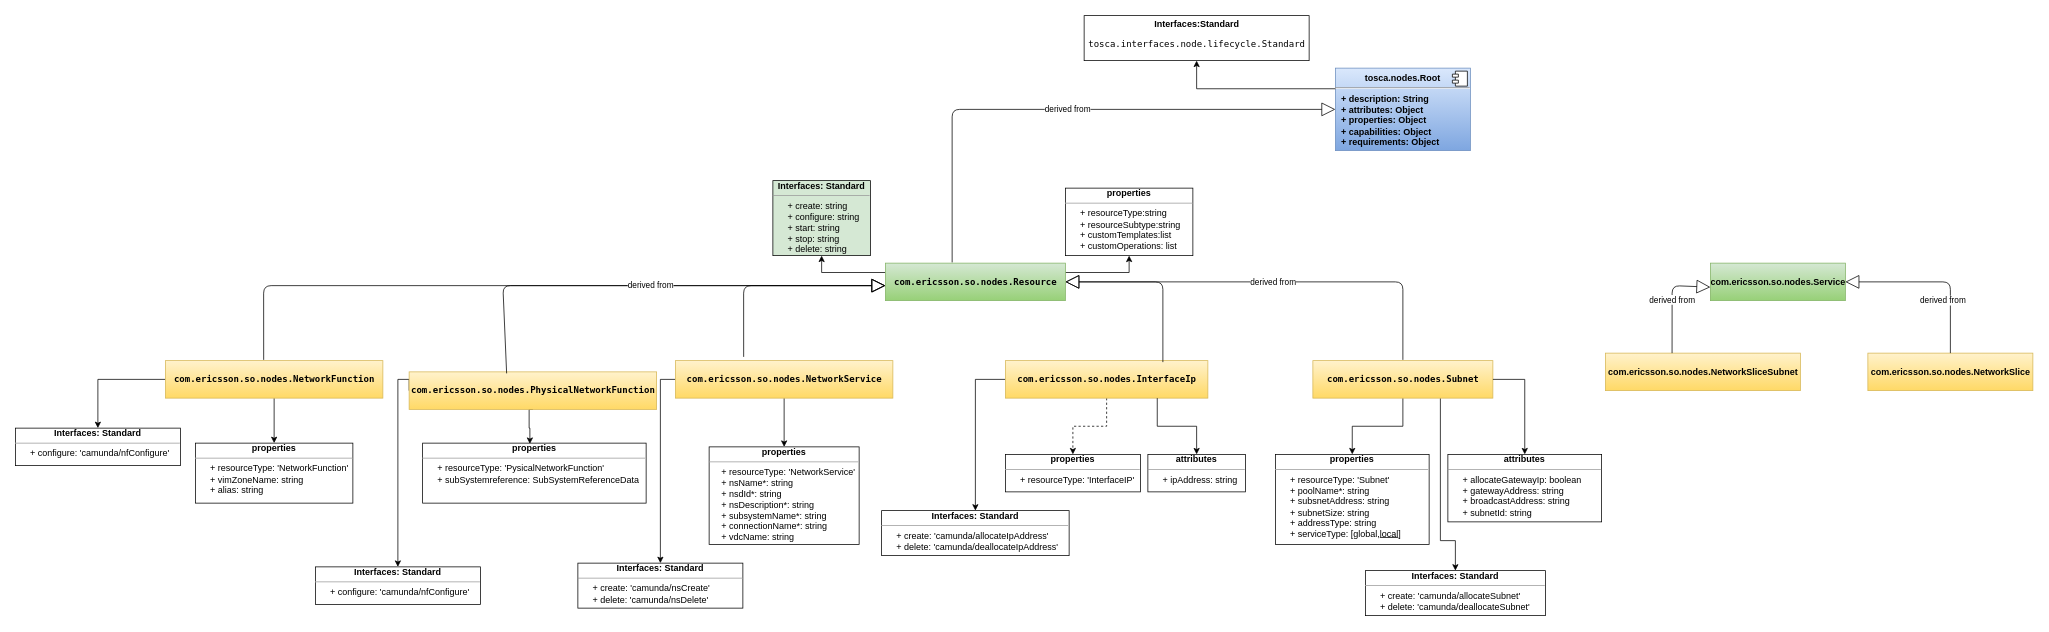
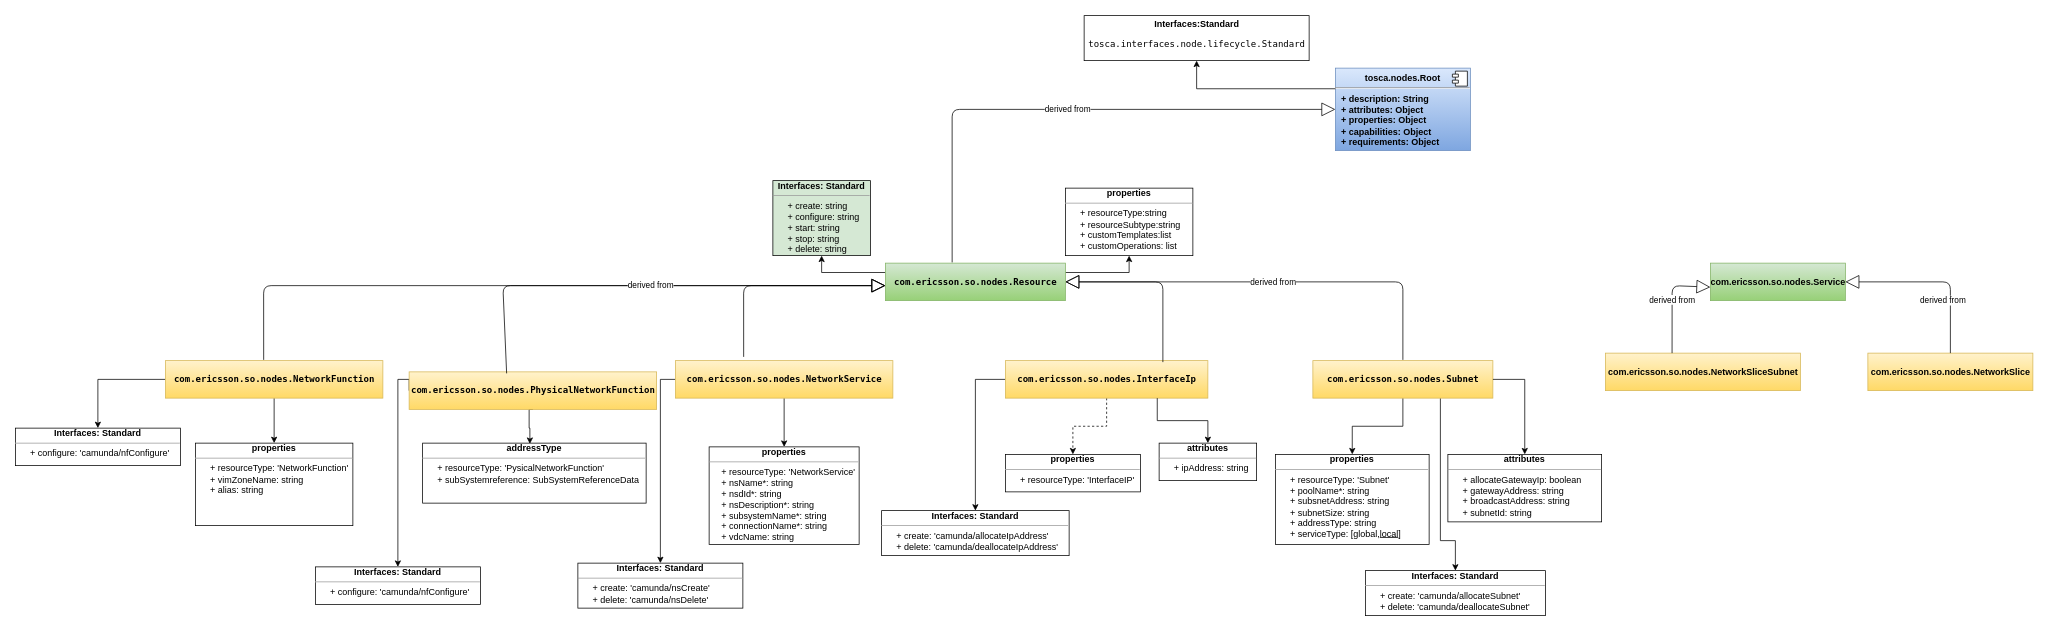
(530, 459) -> (530, 459)
(274, 473) -> (274, 484)
(1197, 473) -> (1208, 462)
